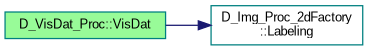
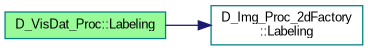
(85, 25) -> (85, 25)
